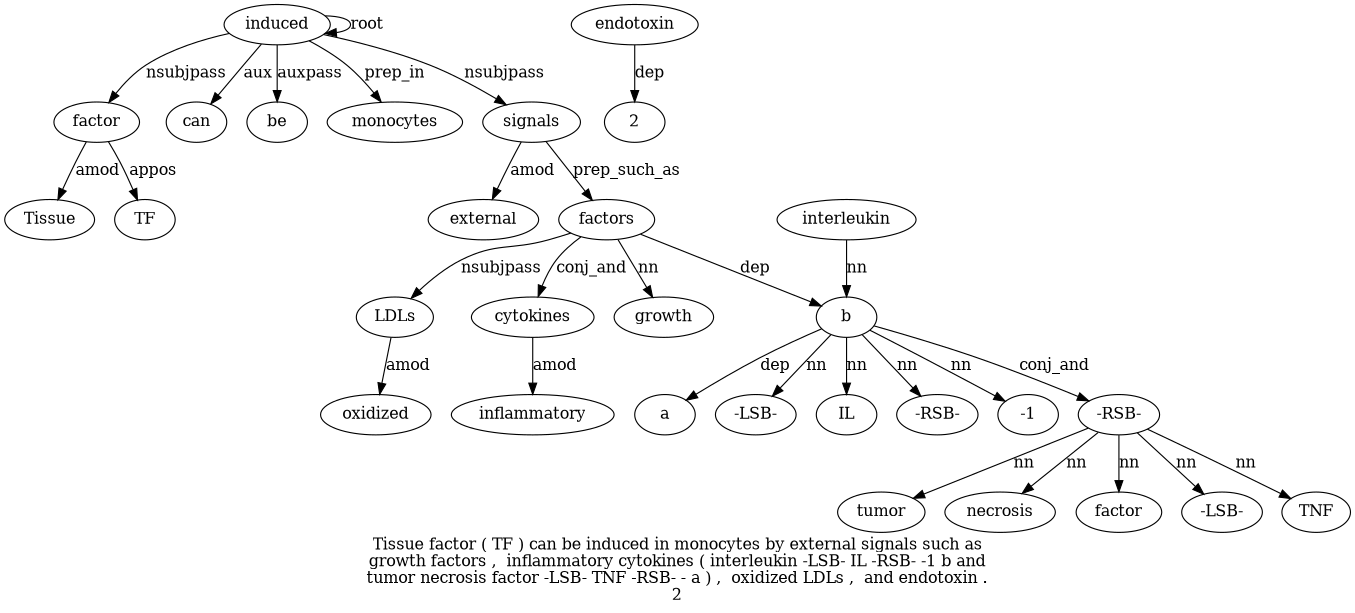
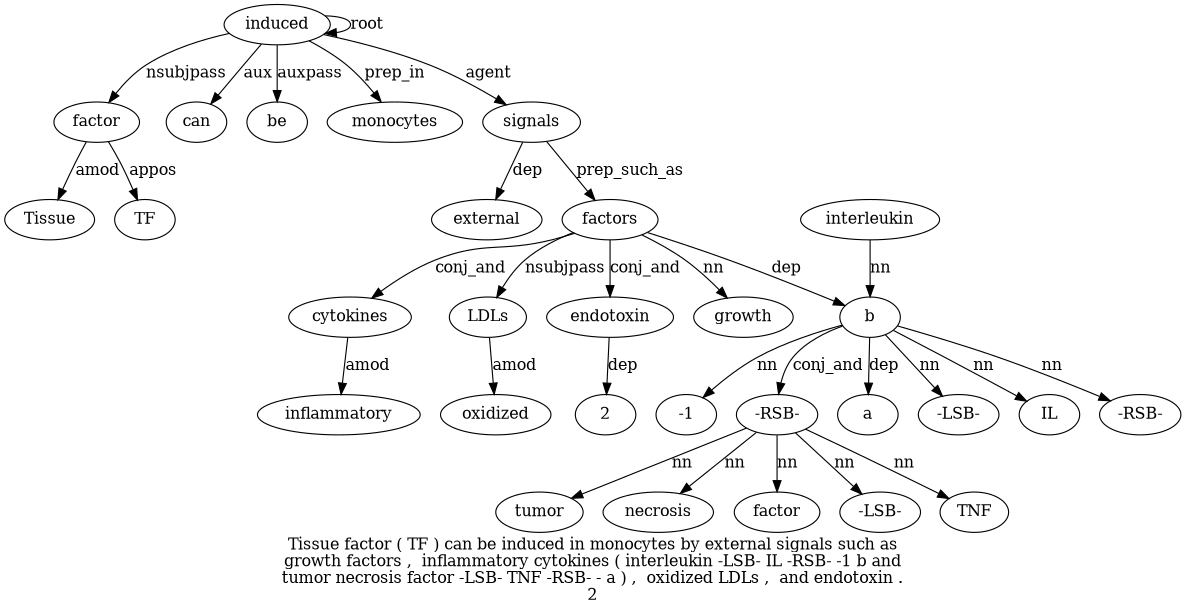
(505, 73) -> (488, 73)
(533, 171) -> (528, 171)
none -> (610, 263)
